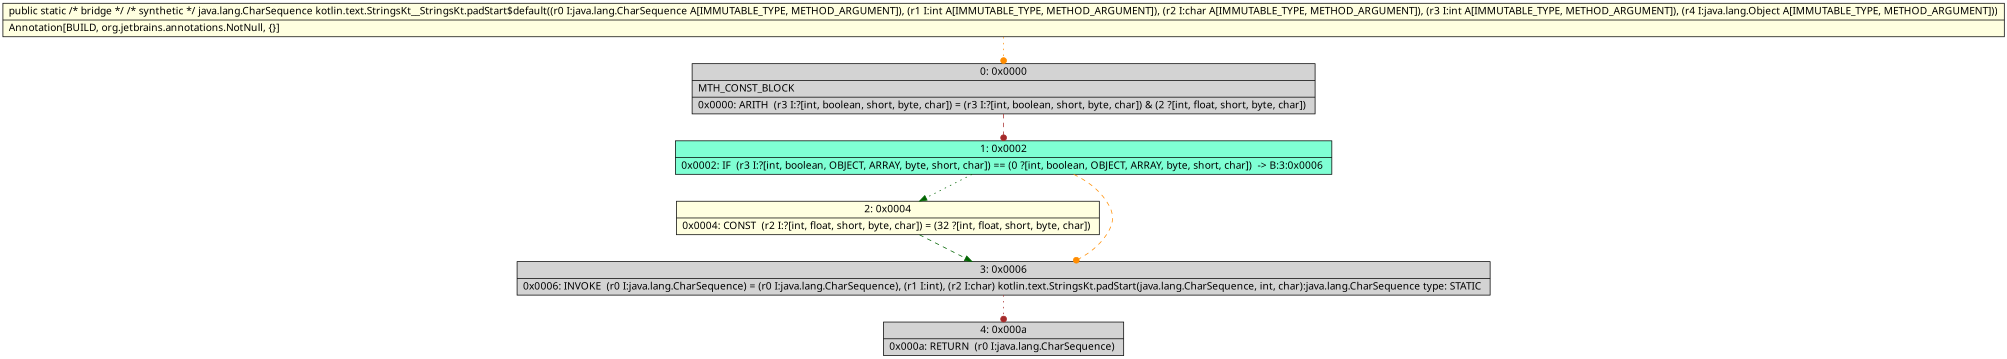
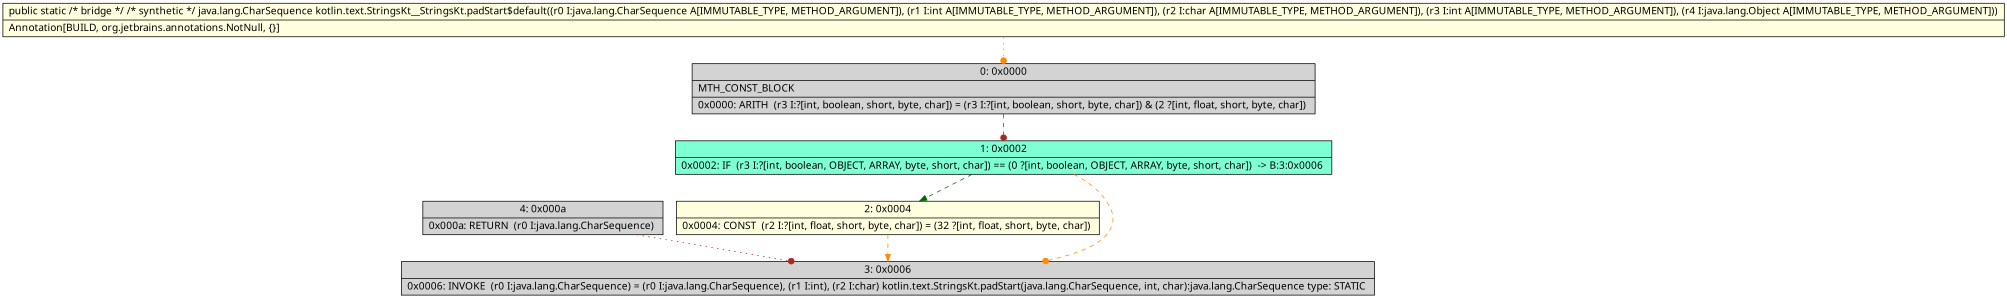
(949, 186) -> (949, 186)
(942, 246) -> (888, 245)
(1004, 306) -> (713, 248)
